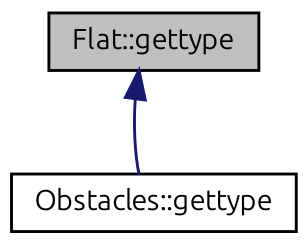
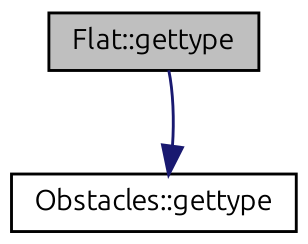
(135, 137) -> (173, 108)
